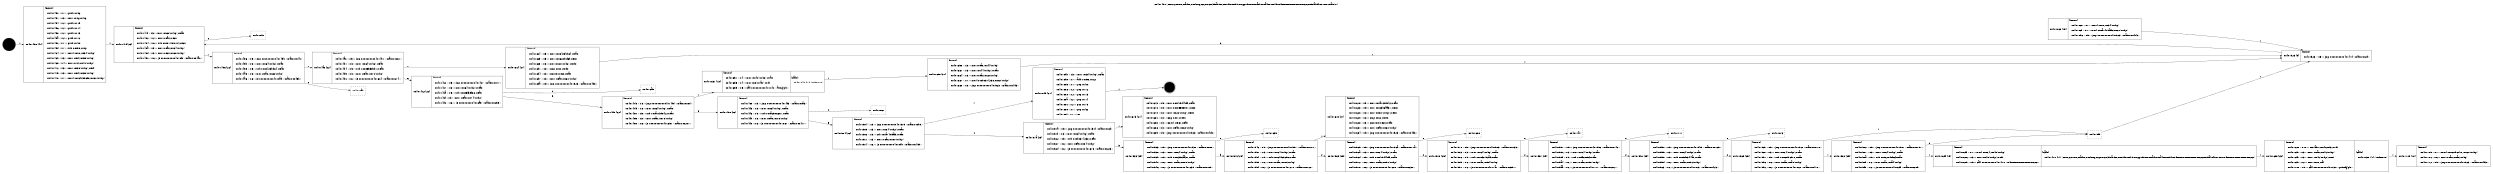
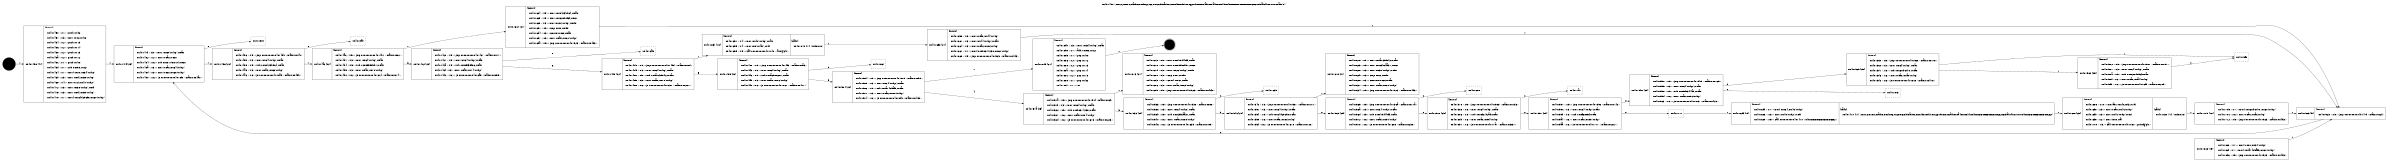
(2205, 97) -> (2291, 114)
(1928, 156) -> (1707, 114)
